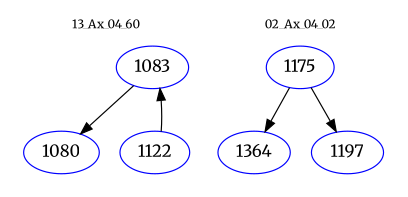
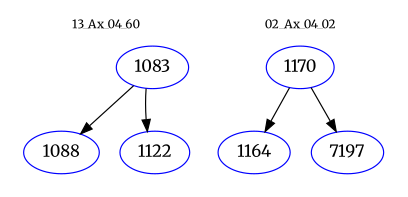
(300, 67) -> (300, 67)
(162, 116) -> (146, 104)
(61, 152) -> (61, 152)
(254, 152) -> (254, 152)
(347, 152) -> (347, 152)
